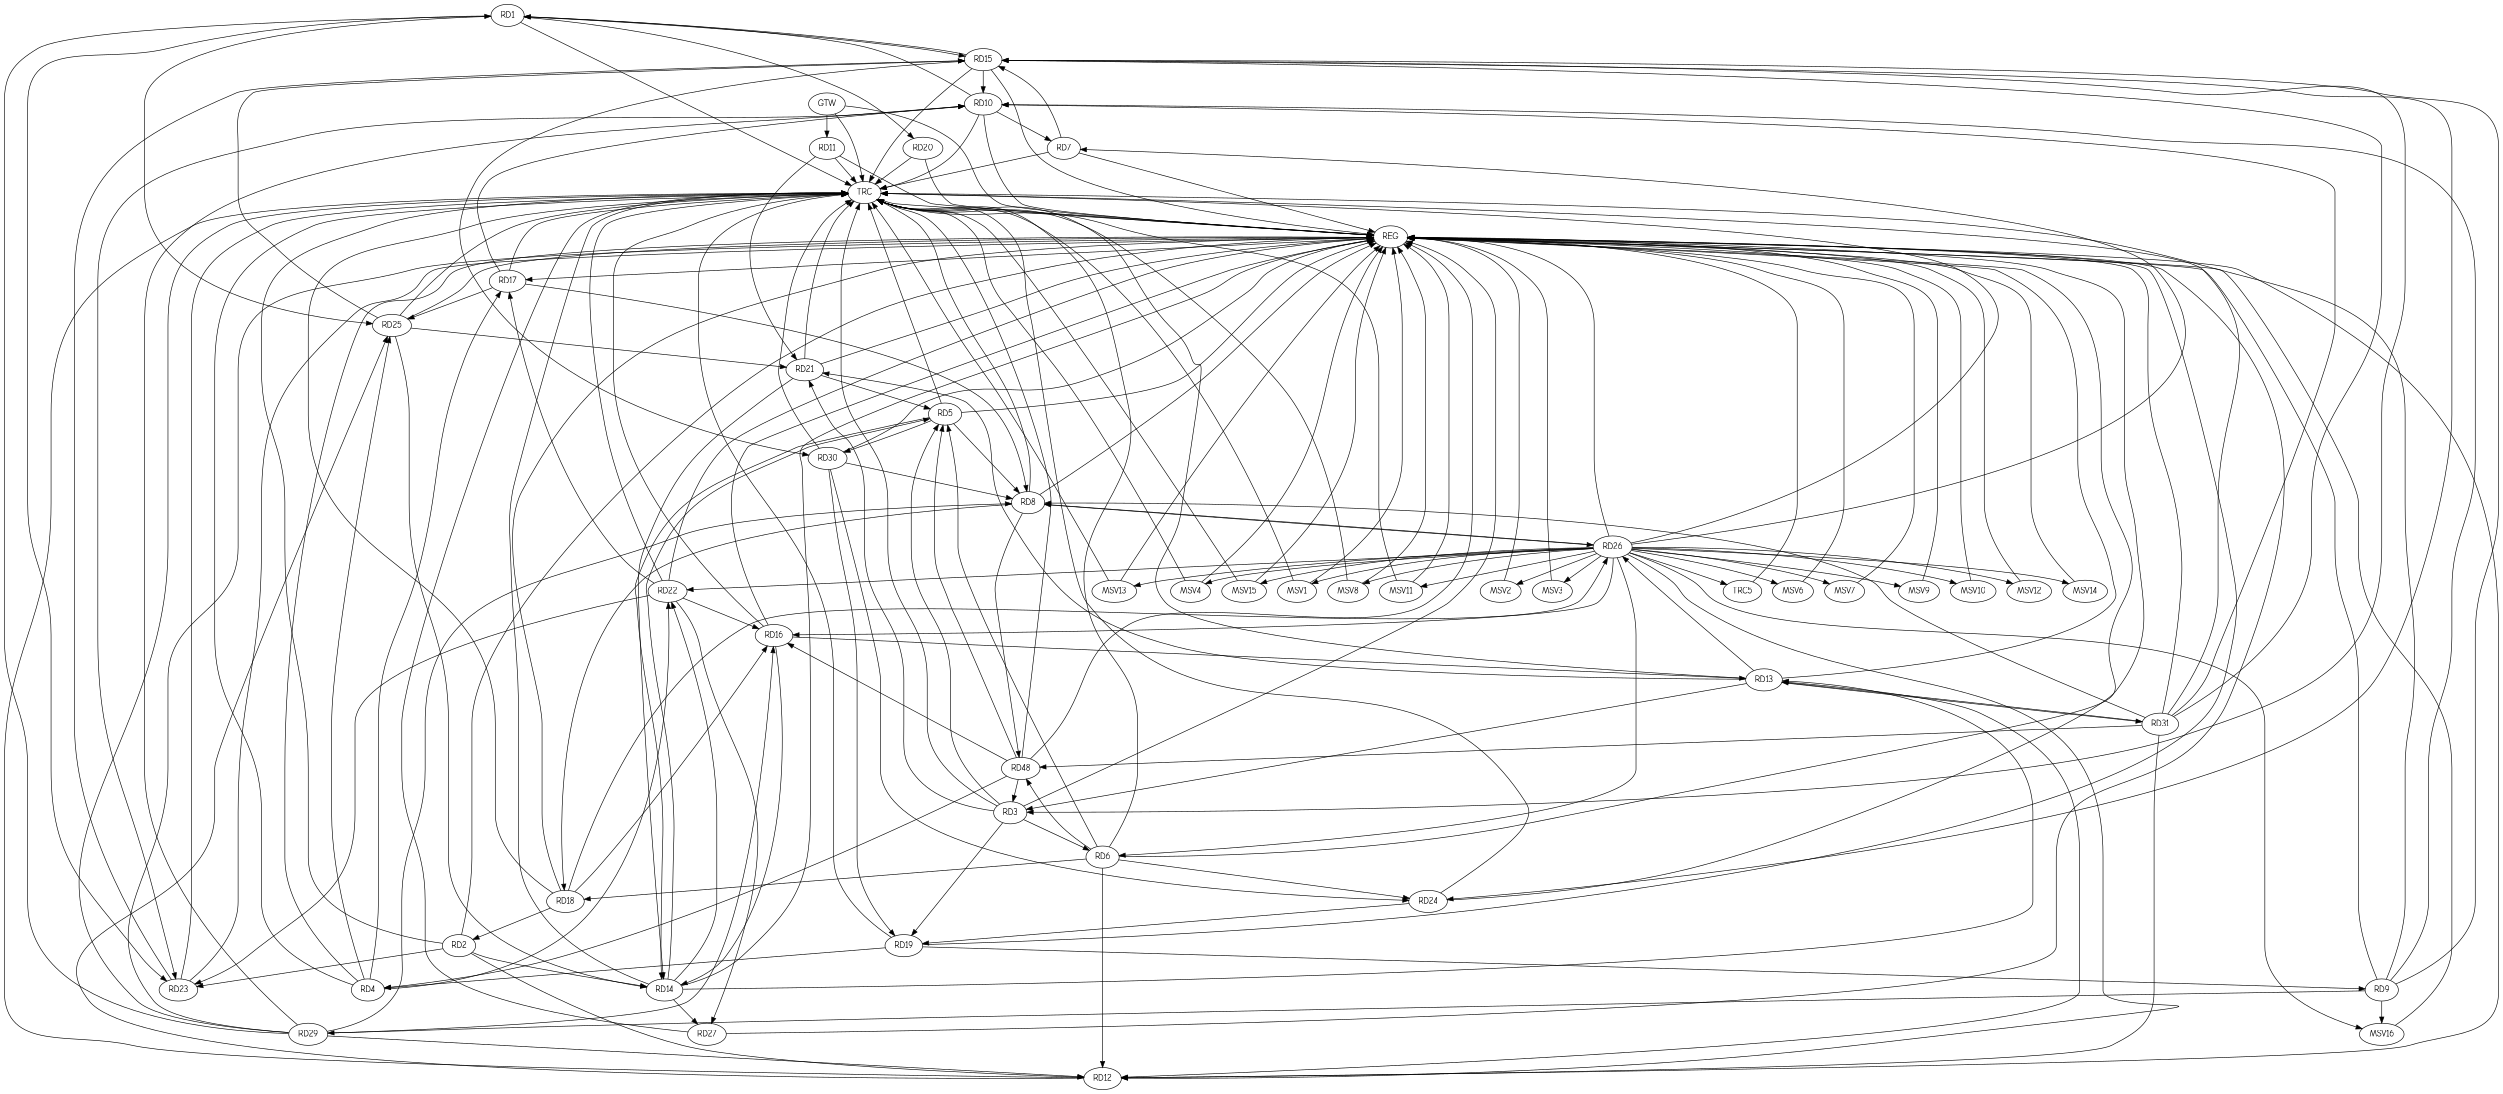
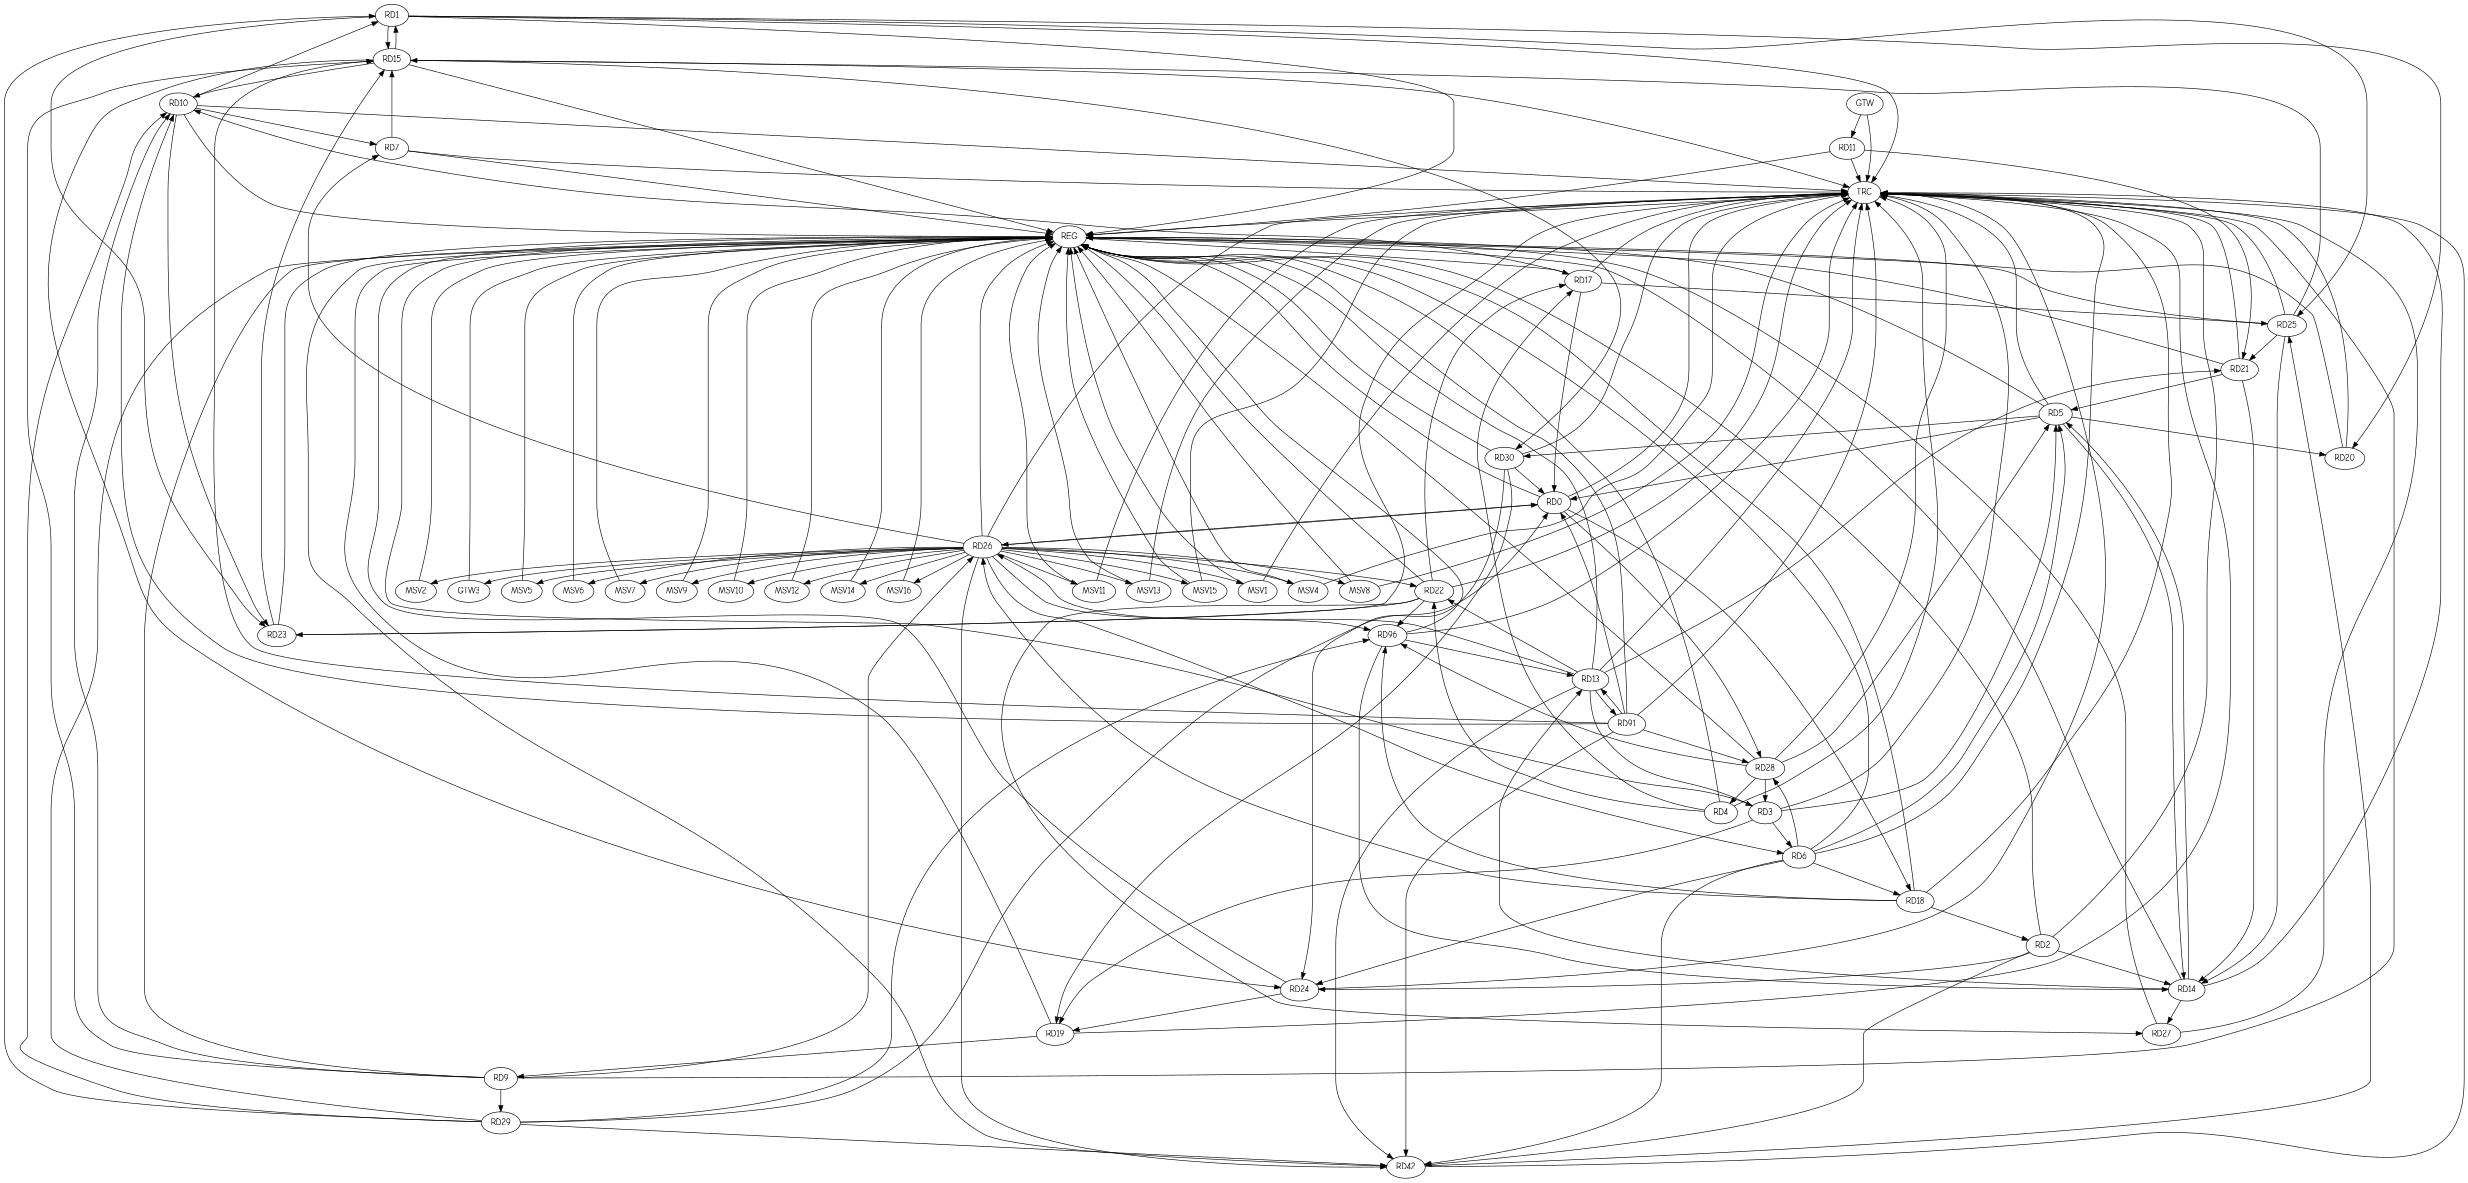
(981, 187) -> (1145, 52)
(2405, 273) -> none
(168, 387) -> none
none -> (2190, 435)
(1028, 503) -> (1554, 503)
(1552, 591) -> (469, 591)
(1742, 591) -> (522, 591)
(887, 618) -> none
(774, 636) -> (1387, 636)
(337, 661) -> none
(2160, 724) -> (1627, 724)
(1021, 768) -> (1765, 768)
(716, 798) -> (1518, 639)
(323, 967) -> (1678, 984)
(638, 968) -> none
(2382, 1009) -> (868, 945)
(1103, 1079) -> (1406, 1167)
